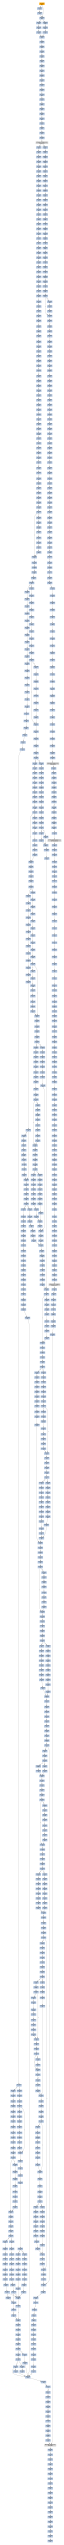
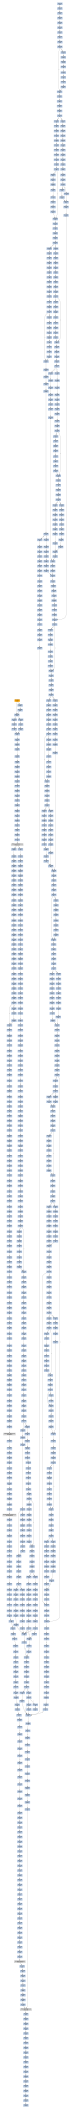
(32, 589) -> none
